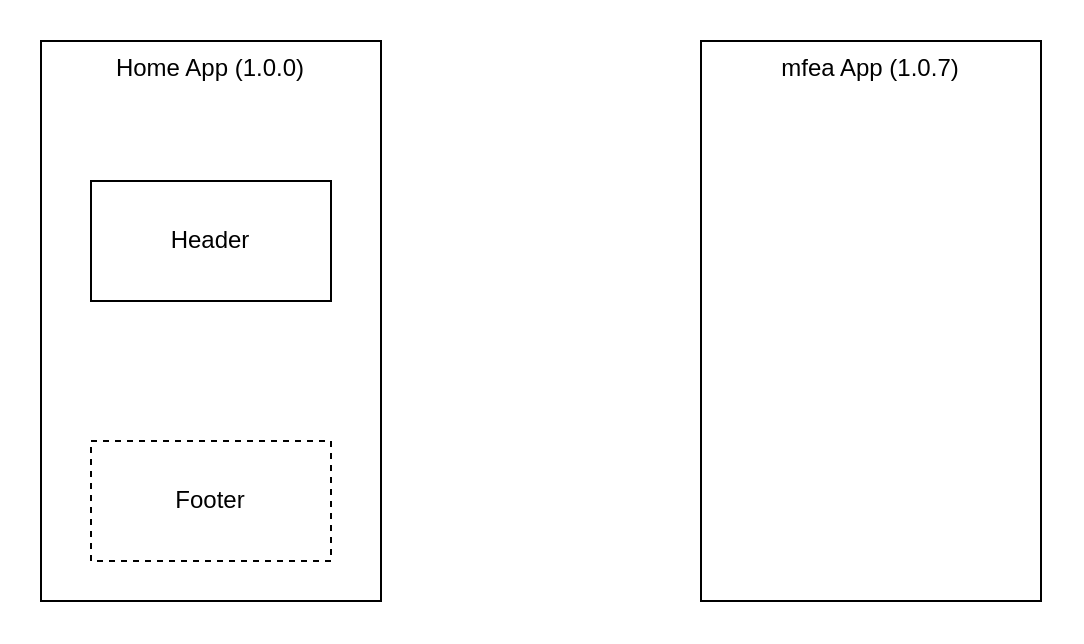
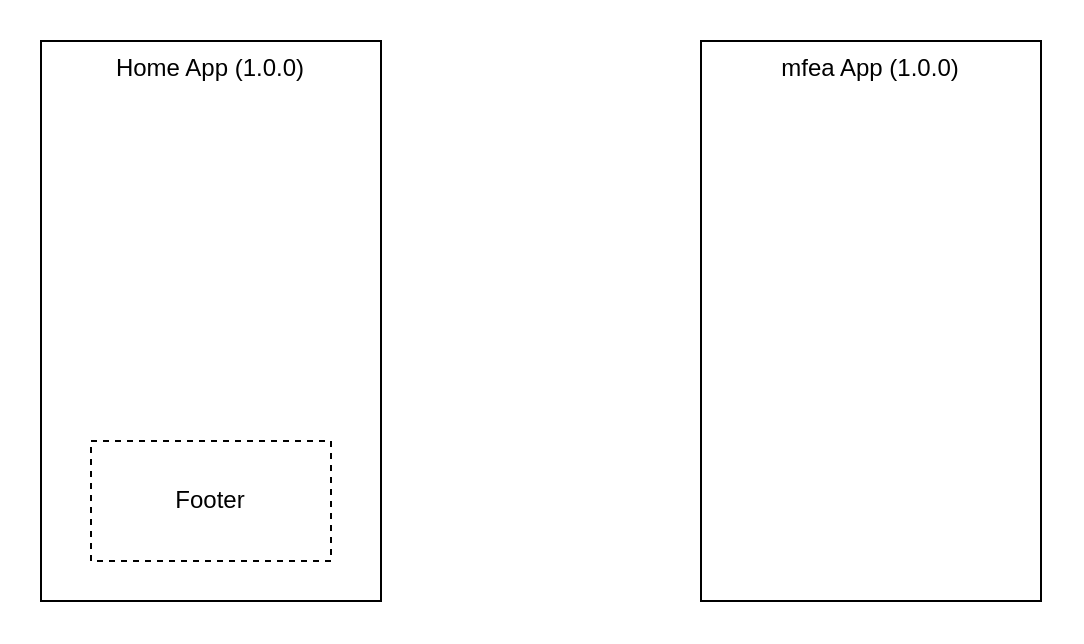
(871, 69) -> (871, 69)
(211, 241) -> none
